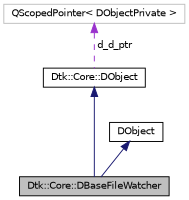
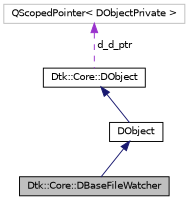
(94, 137) -> (118, 108)
